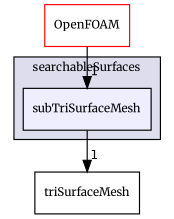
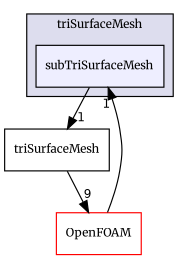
(87, 68) -> (100, 25)
none -> (75, 187)
